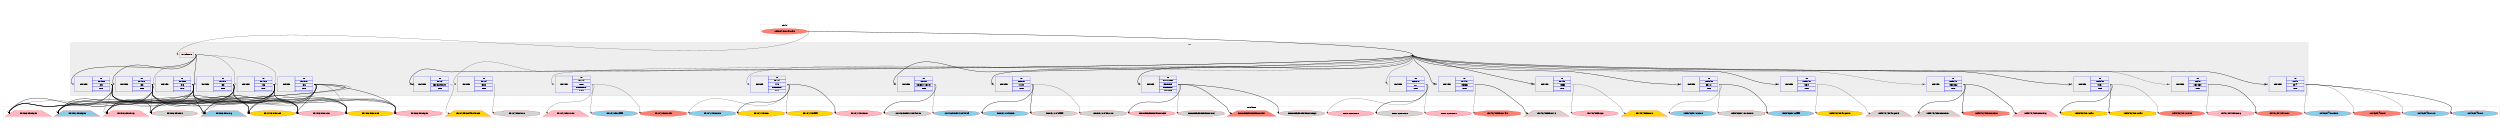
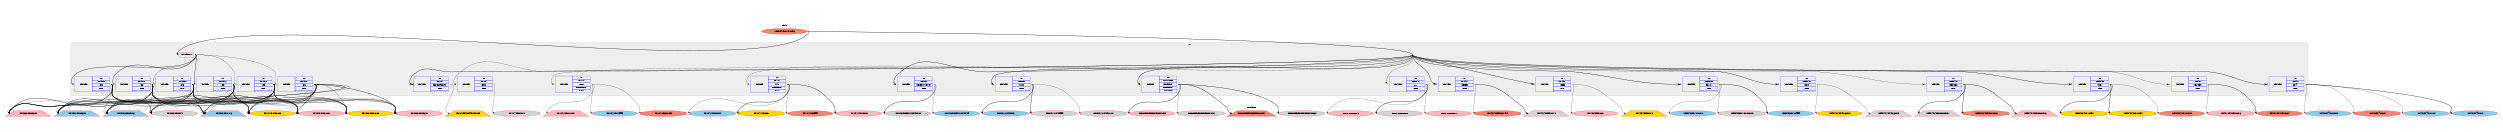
(526, 44) -> (526, 44)
(126, 113) -> (126, 113)
(810, 113) -> (810, 113)
